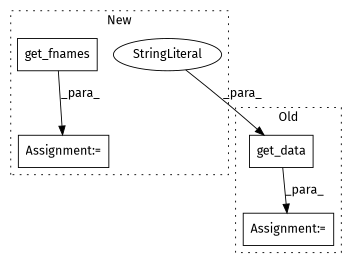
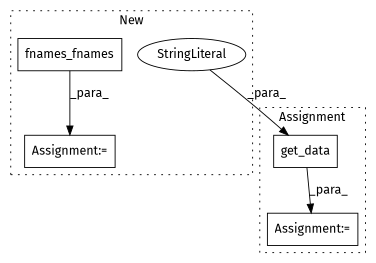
(57, 55) -> (70, 55)
(288, 118) -> (313, 118)
